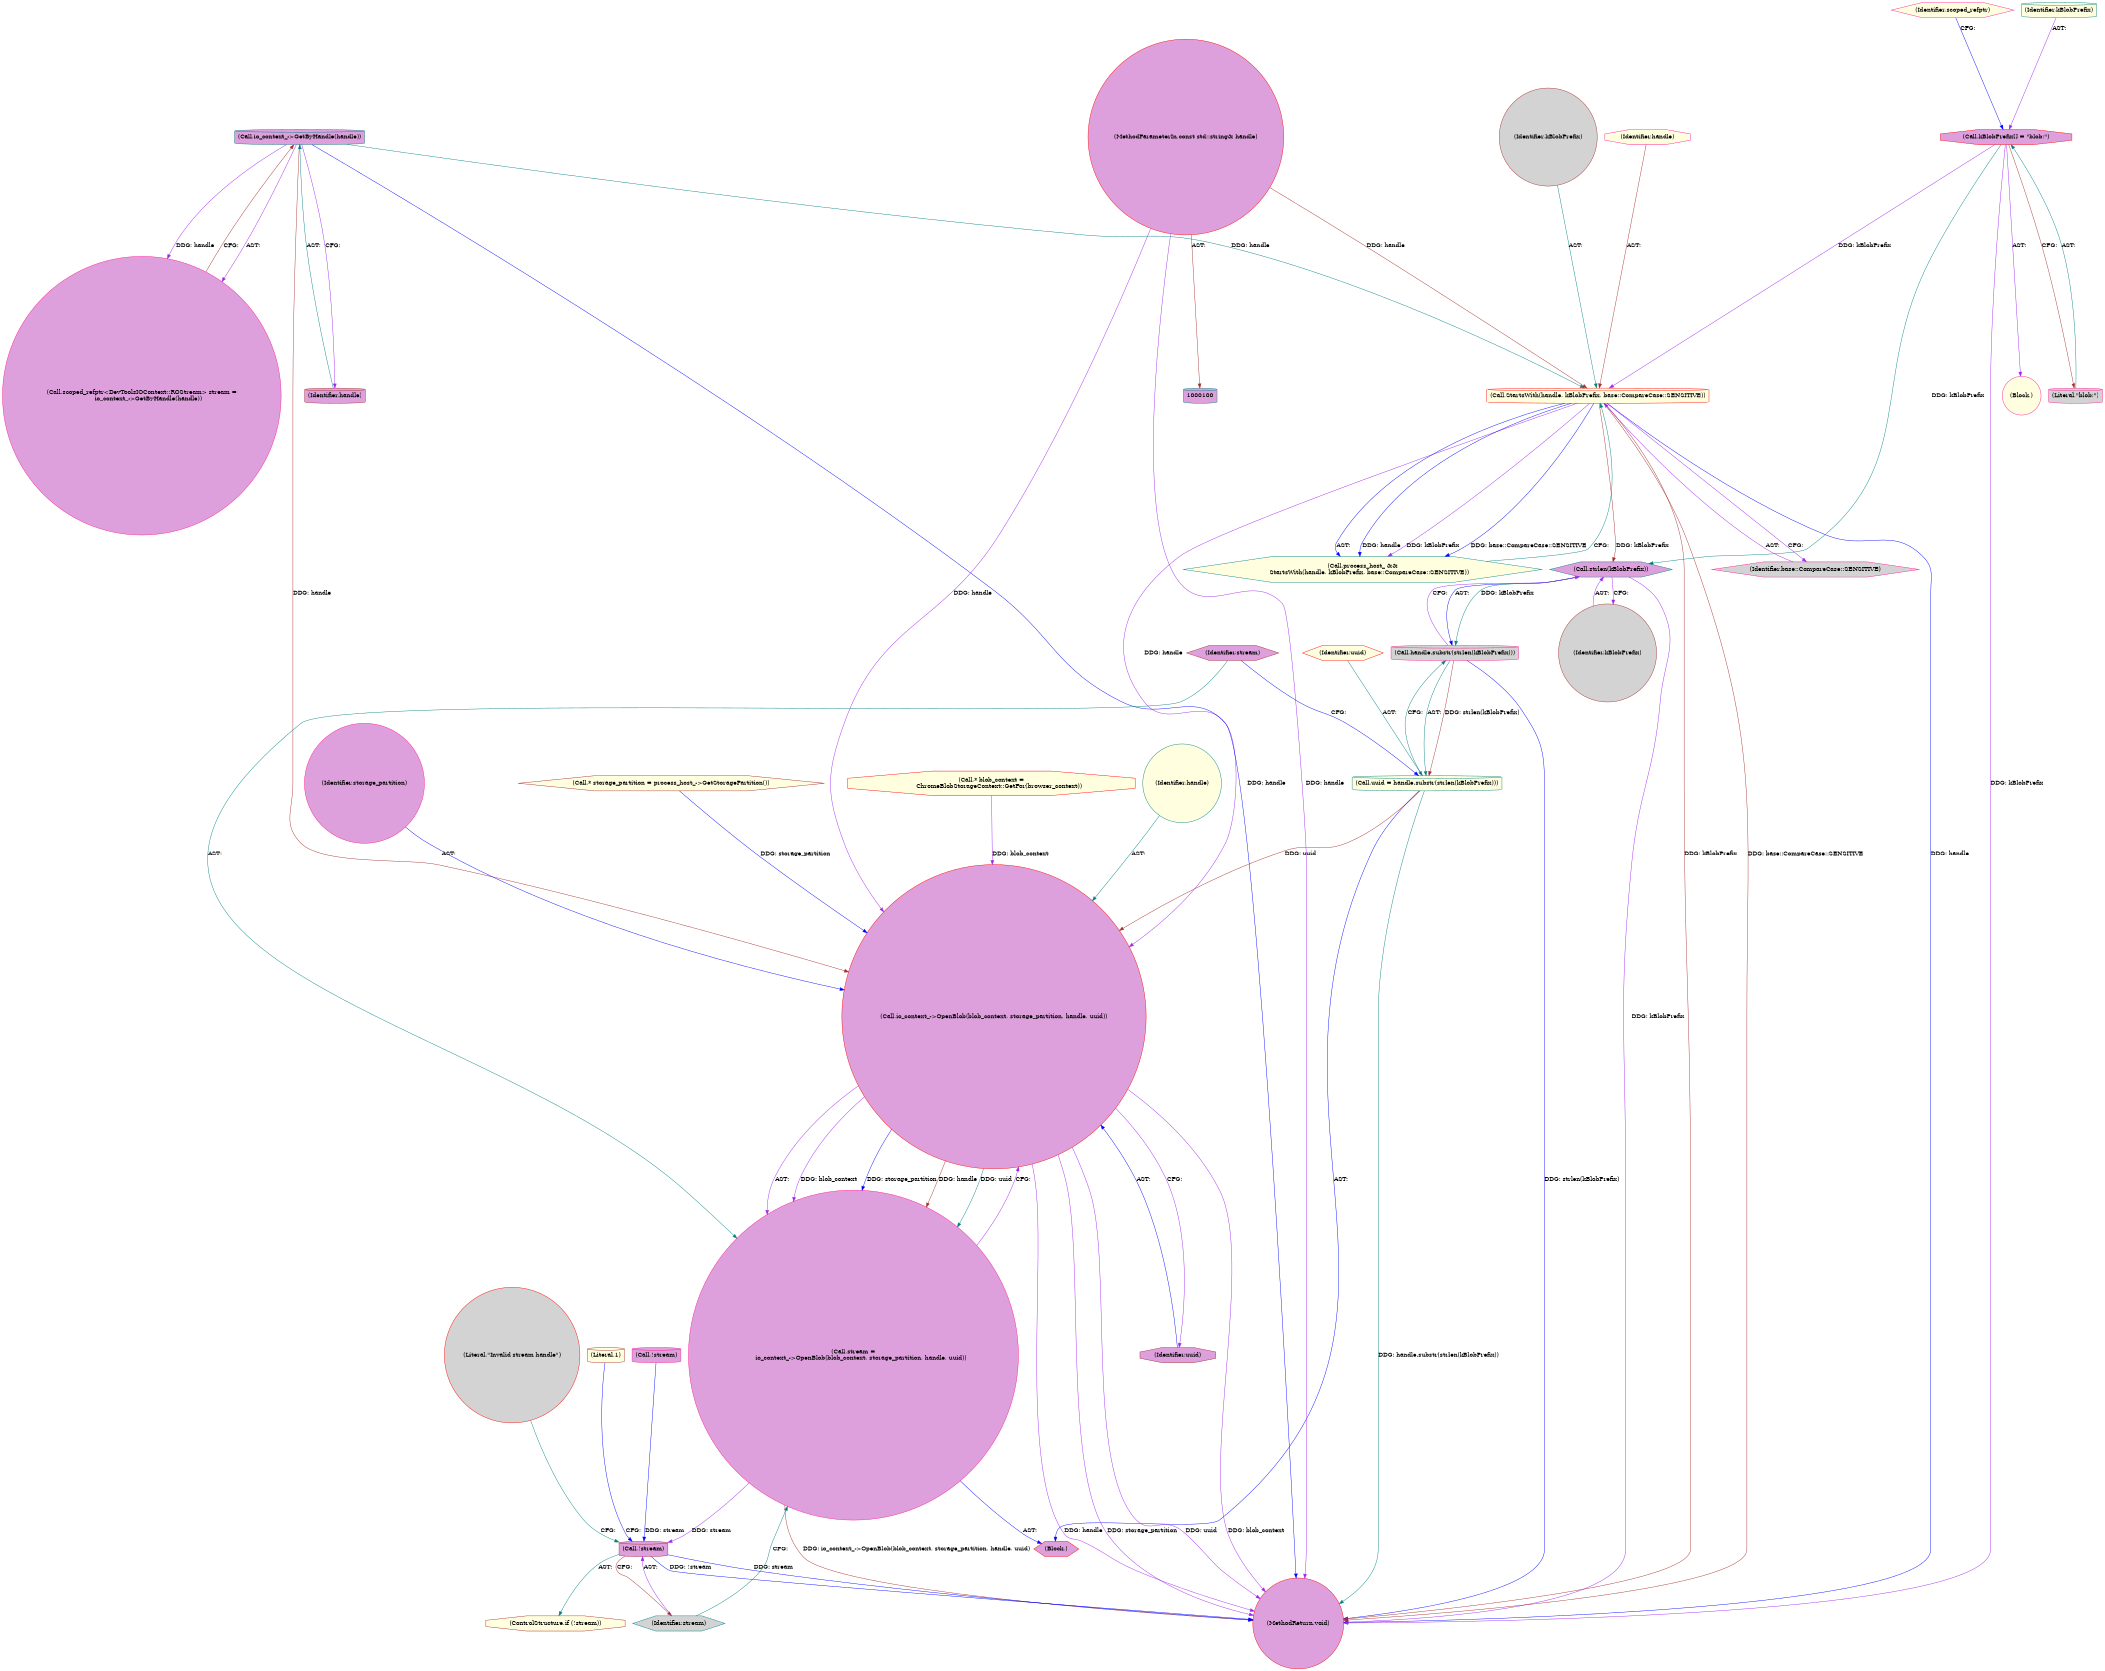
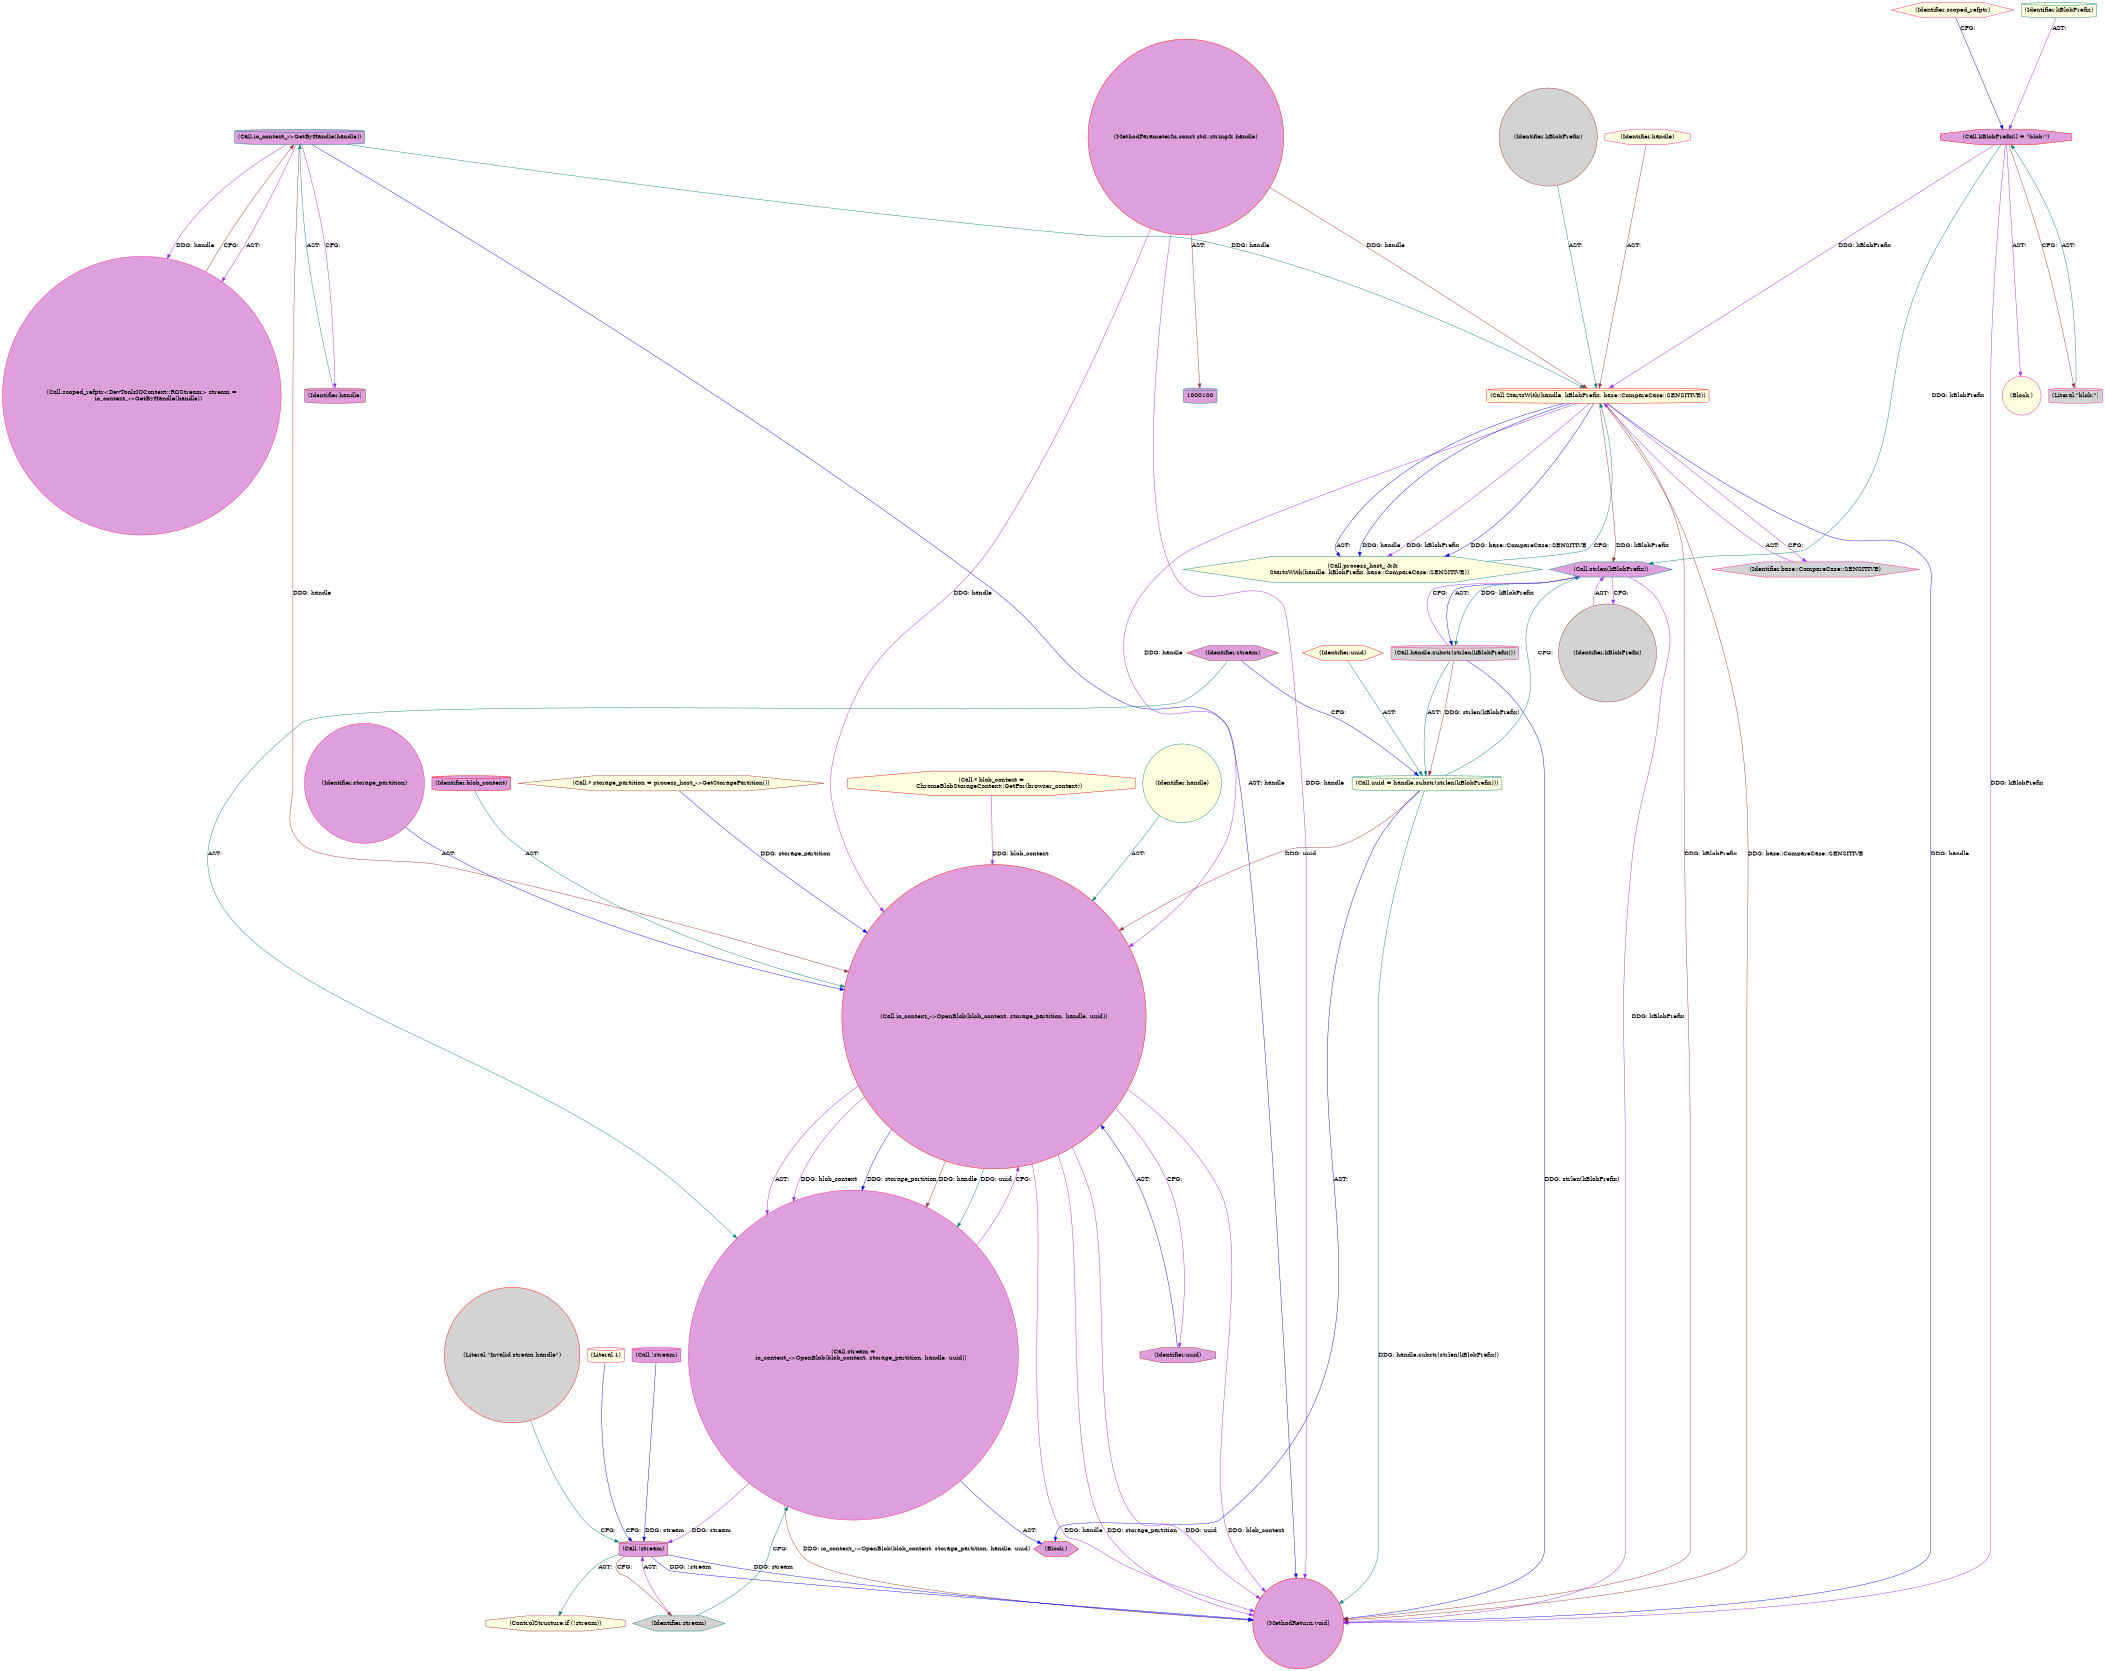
(1406, 715) -> (1531, 685)
none -> (471, 783)
(1266, 783) -> (1266, 783)
(606, 1355) -> (606, 1355)
